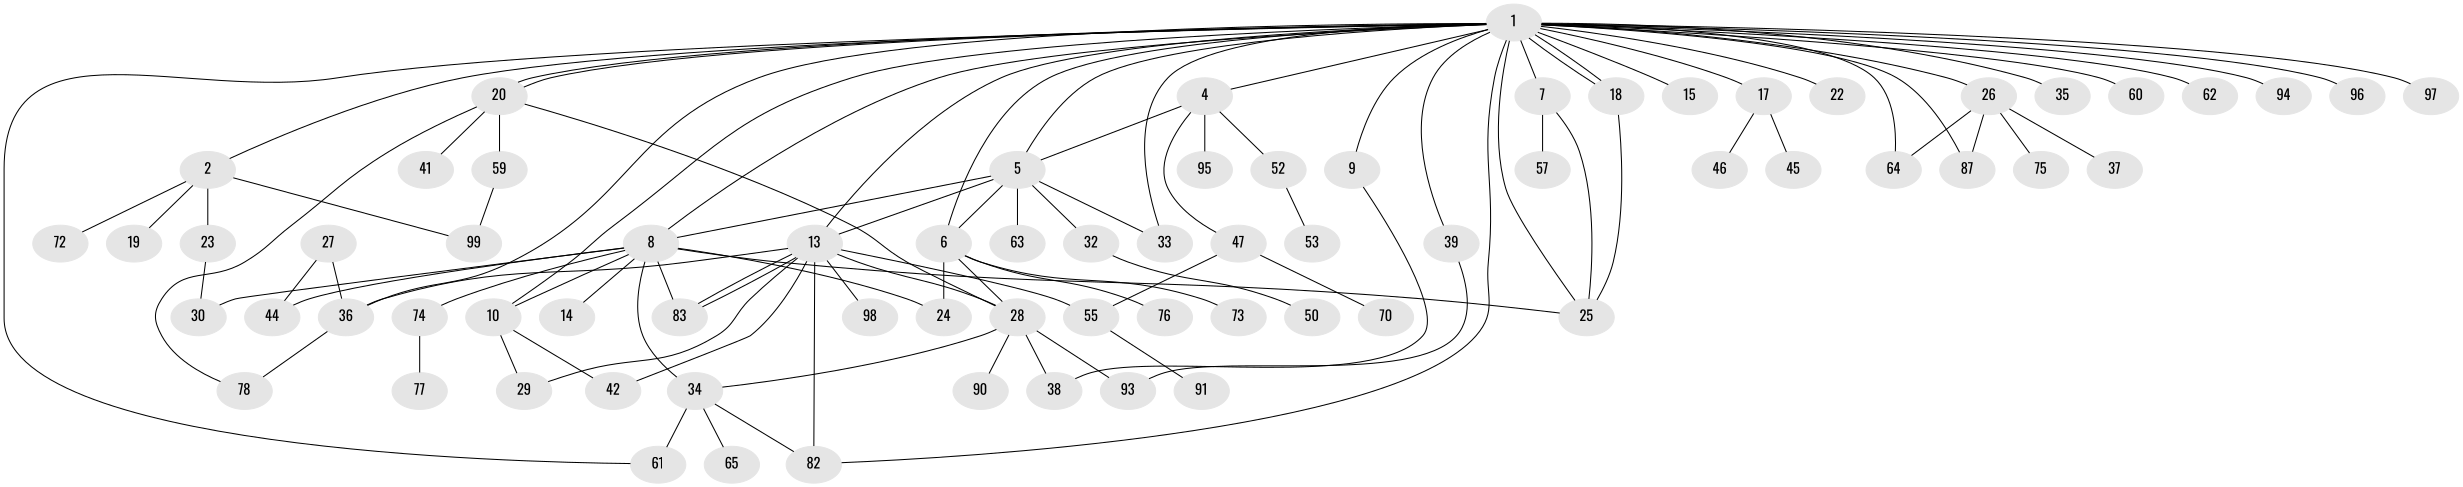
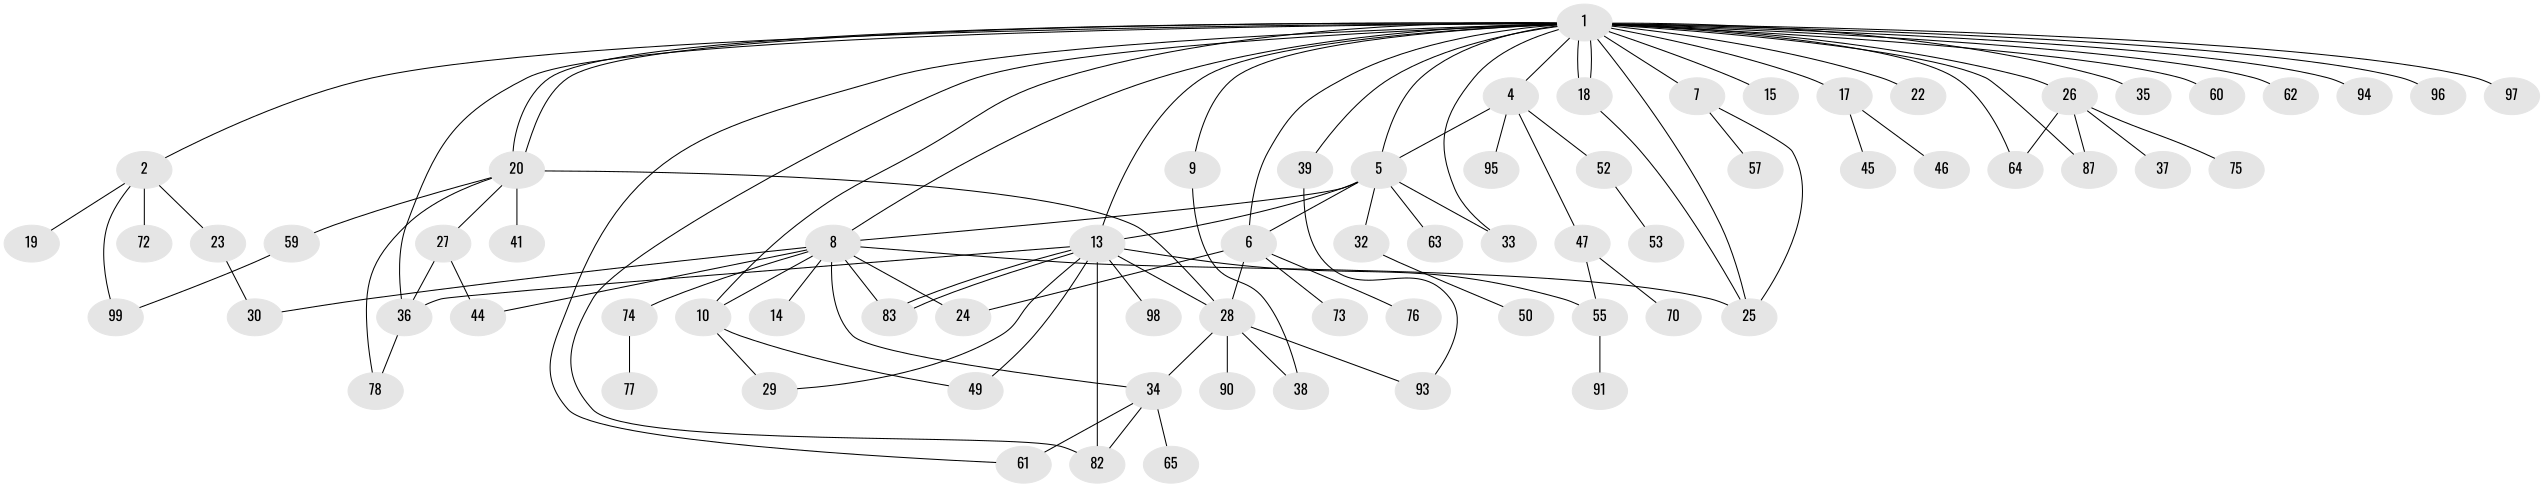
none -> (480, 207)
(613, 391) -> (976, 391)
